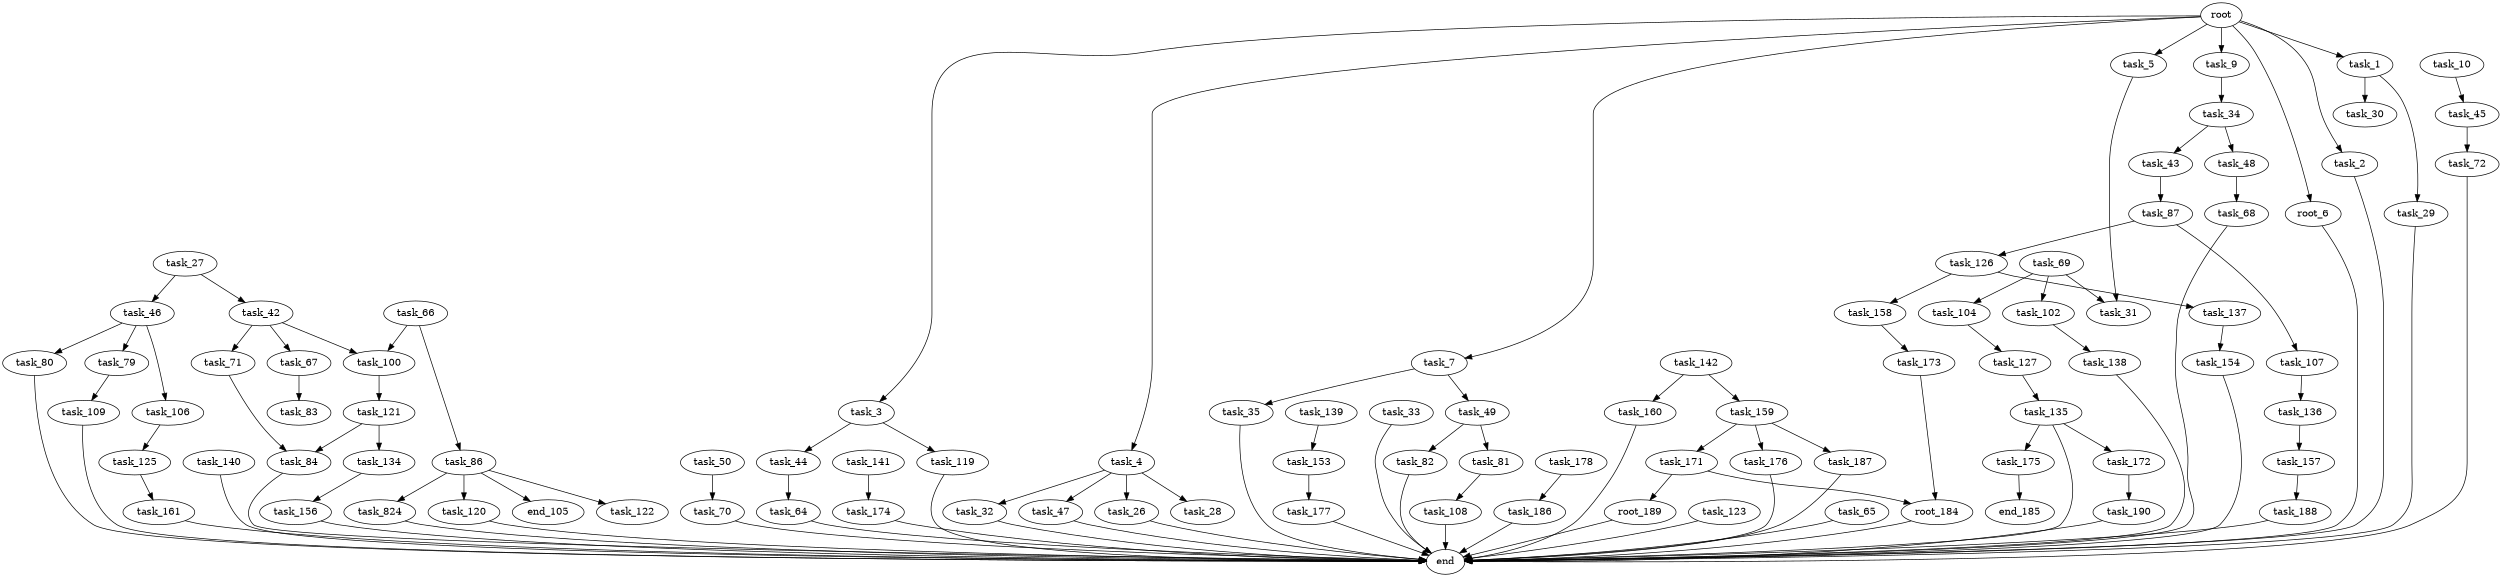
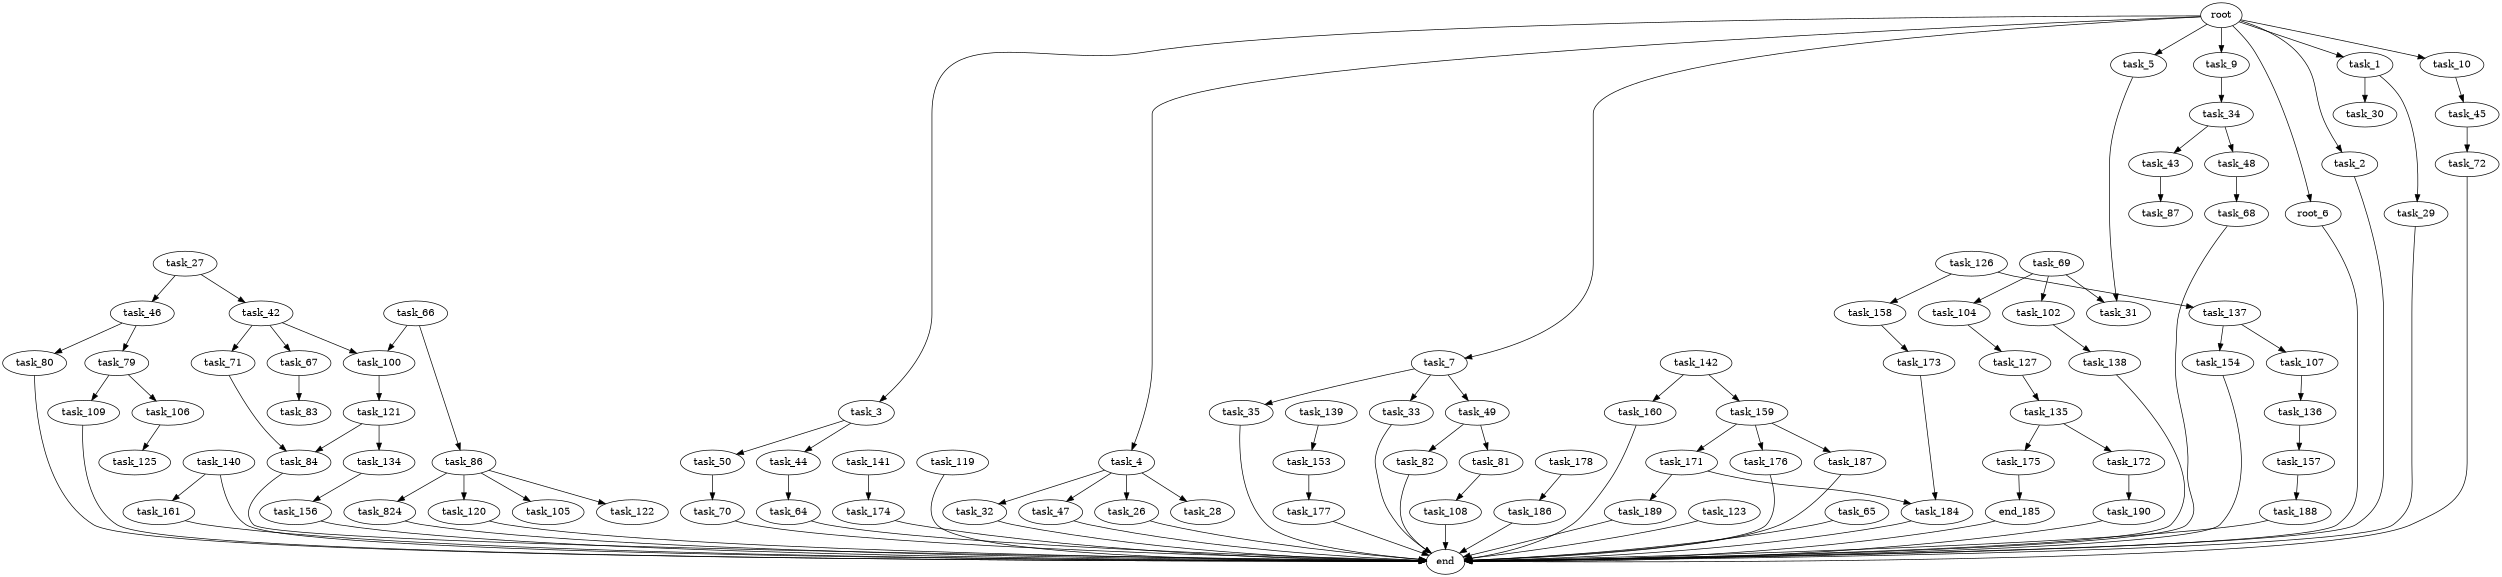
none -> (2330, 38)
(2070, 237) -> none
(2244, 277) -> (2260, 336)
(157, 359) -> (140, 385)
none -> (1423, 385)
(906, 436) -> (794, 436)
(145, 484) -> (192, 485)
(548, 512) -> (548, 512)
(1640, 512) -> (1640, 512)
(1937, 512) -> (1937, 512)
(1820, 549) -> (1800, 547)
